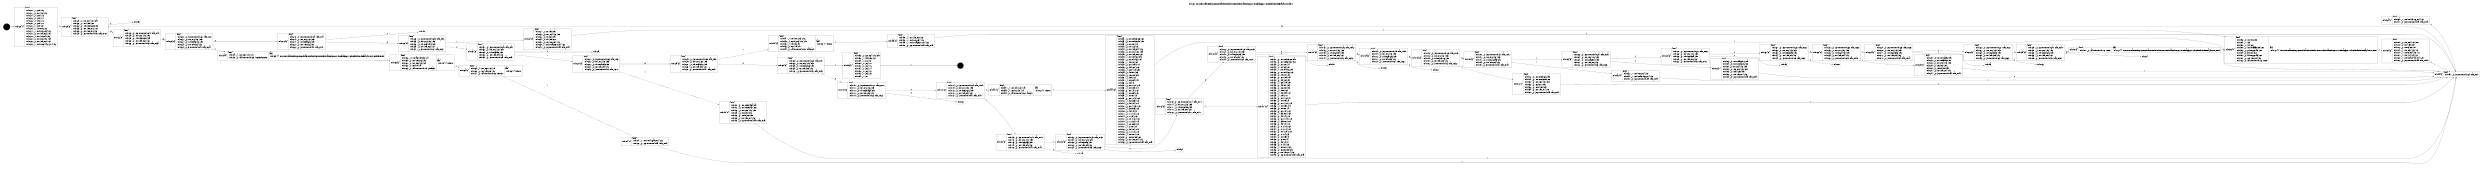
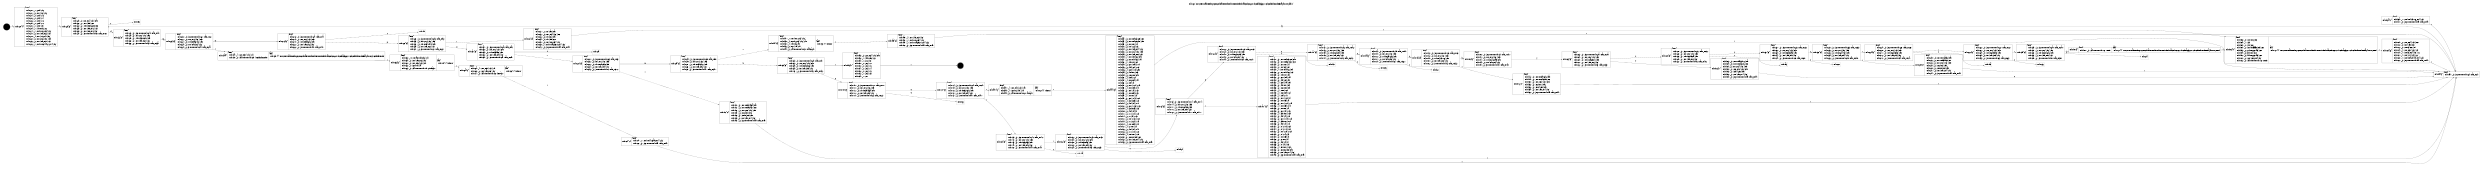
(1636, 76) -> none
